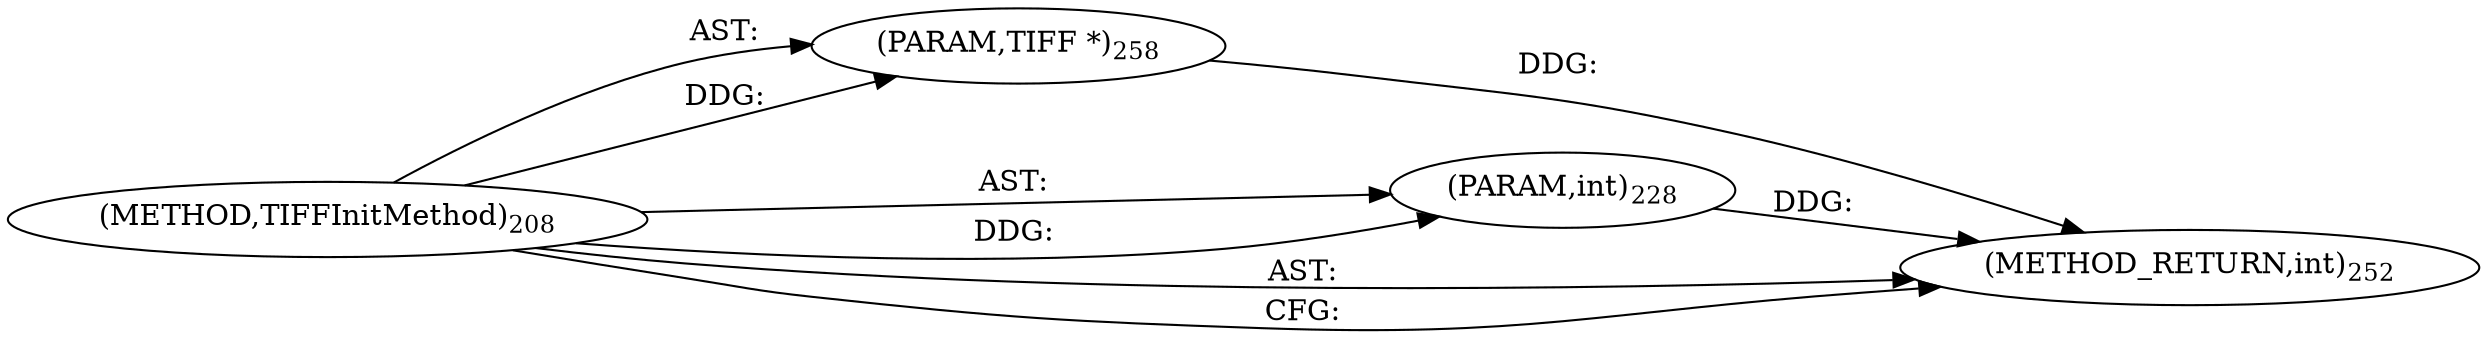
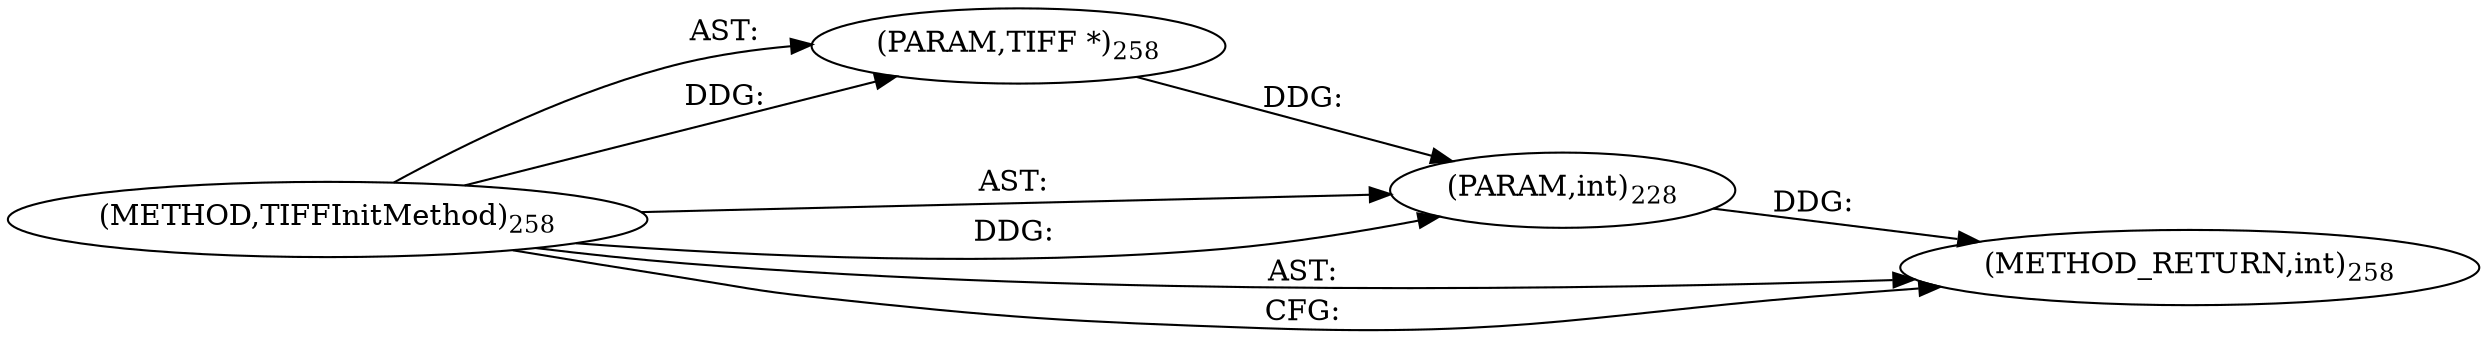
(1642, 114) -> (1284, 116)
(532, 216) -> (532, 216)
(2372, 264) -> (2372, 264)
